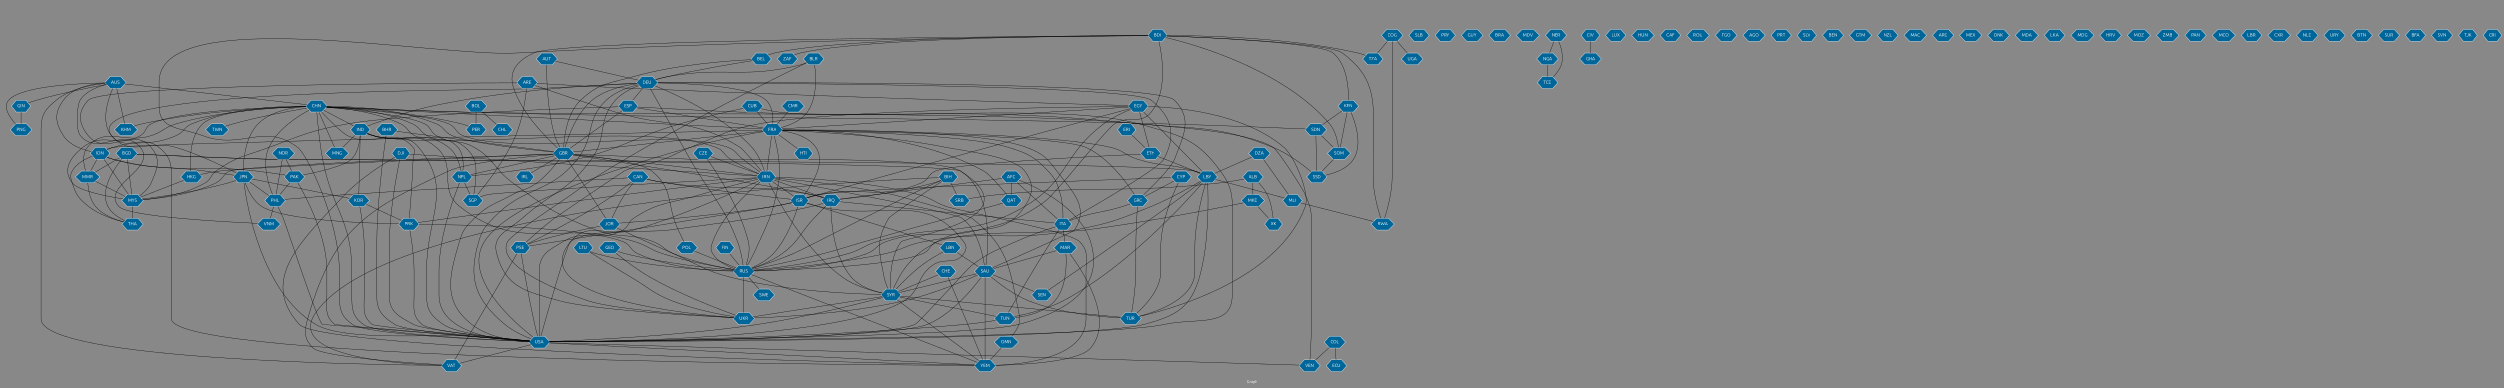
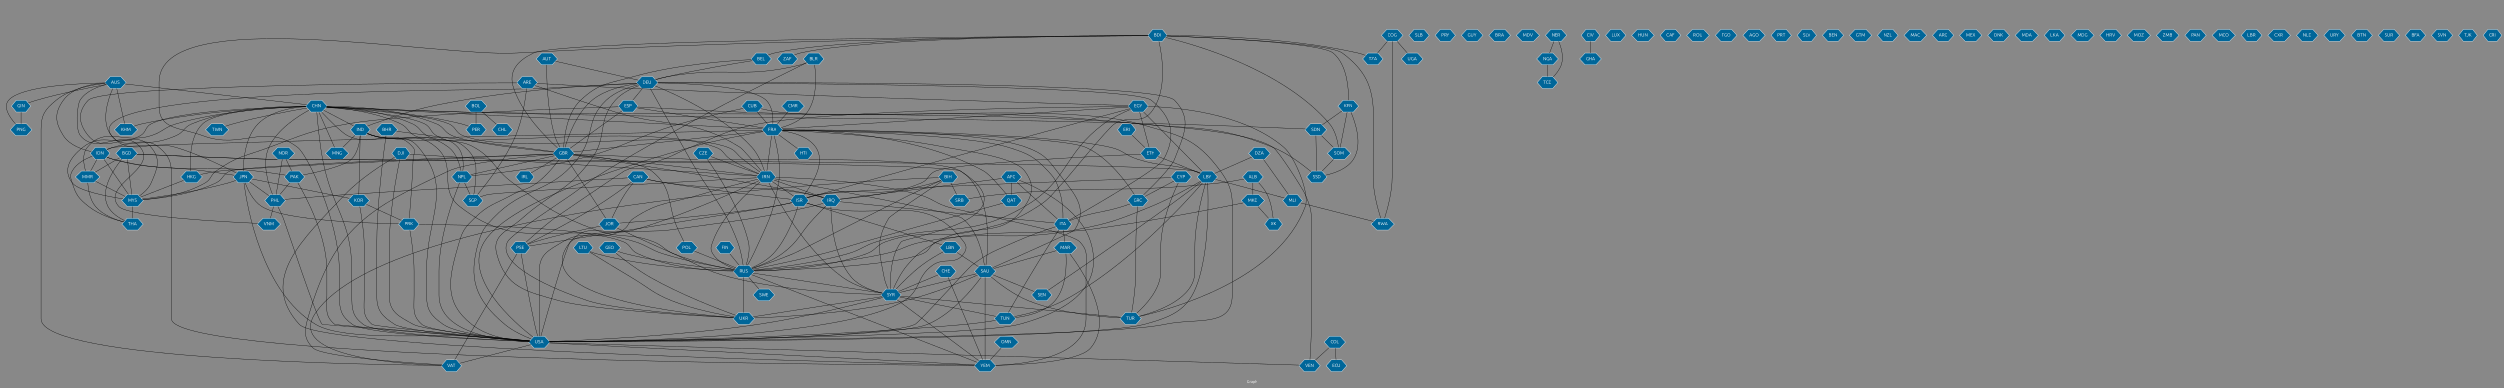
(588, 199) -> none
(940, 208) -> none
none -> (818, 283)
